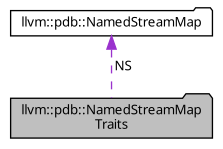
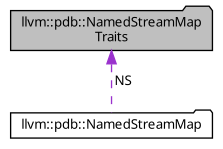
(112, 74) -> (112, 88)
